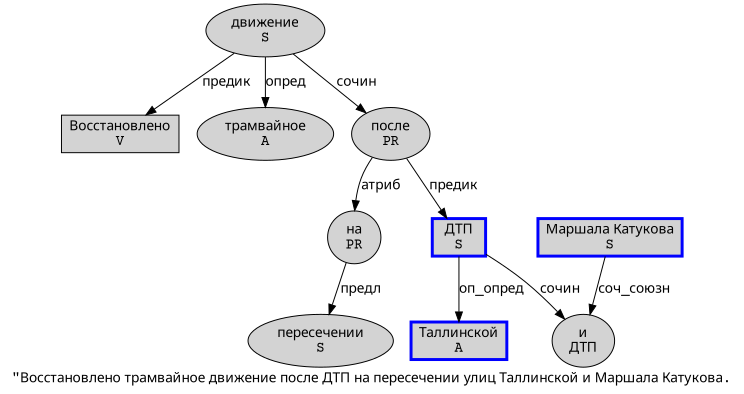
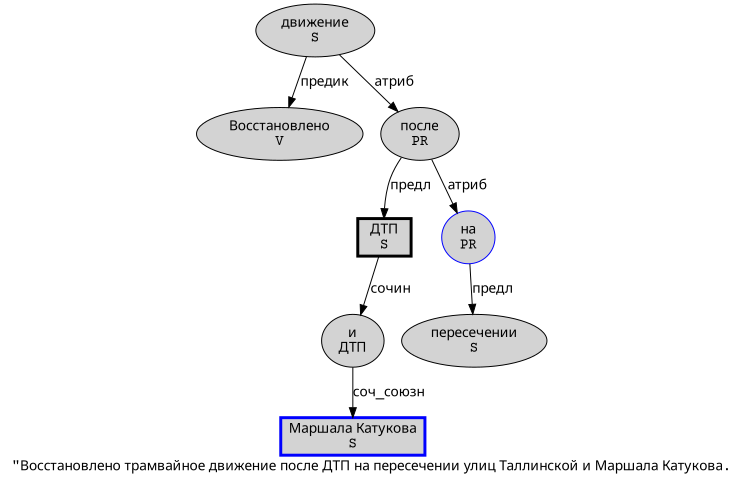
(357, 82) -> (394, 82)
(120, 134) -> (280, 134)
(265, 134) -> none
(454, 186) -> (411, 186)
(354, 237) -> (468, 237)
(459, 237) -> (384, 237)
(599, 281) -> (353, 387)
(459, 341) -> none
